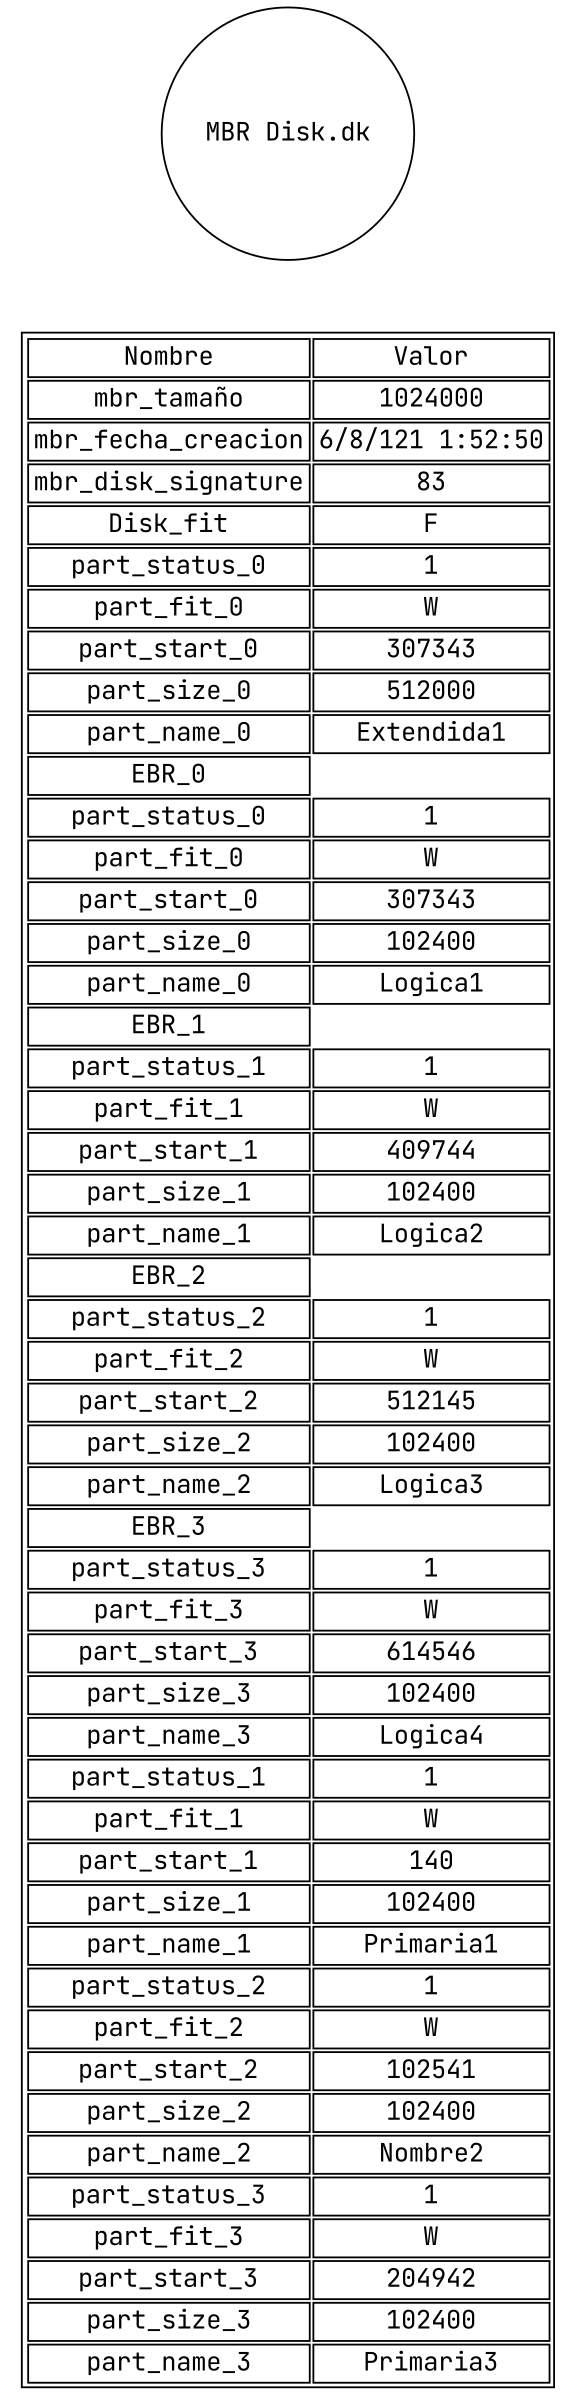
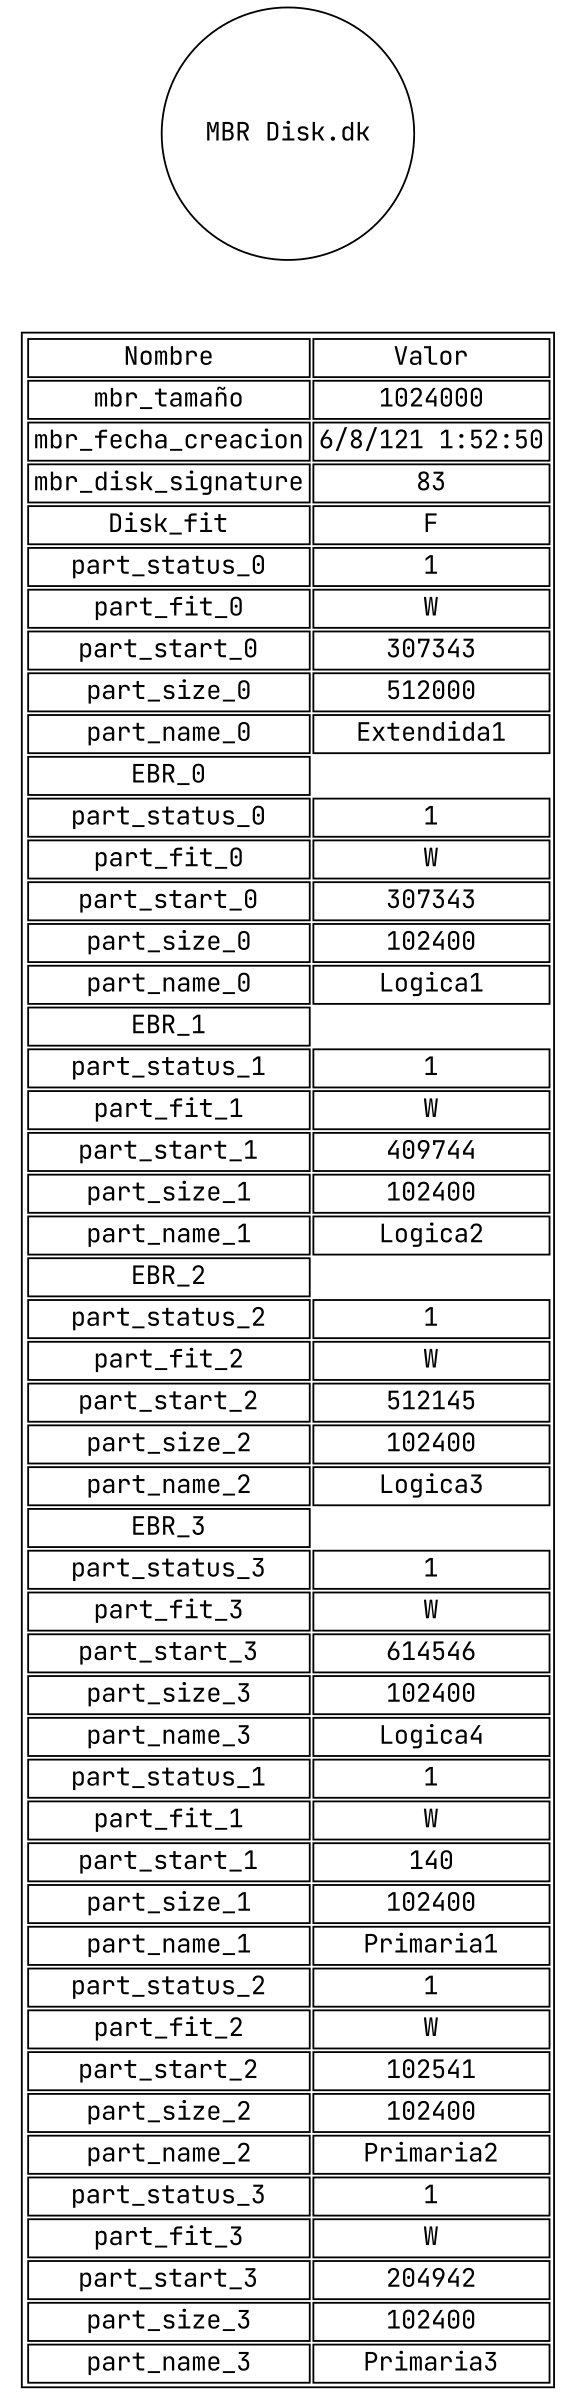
(431, 2154) -> (431, 2154)
